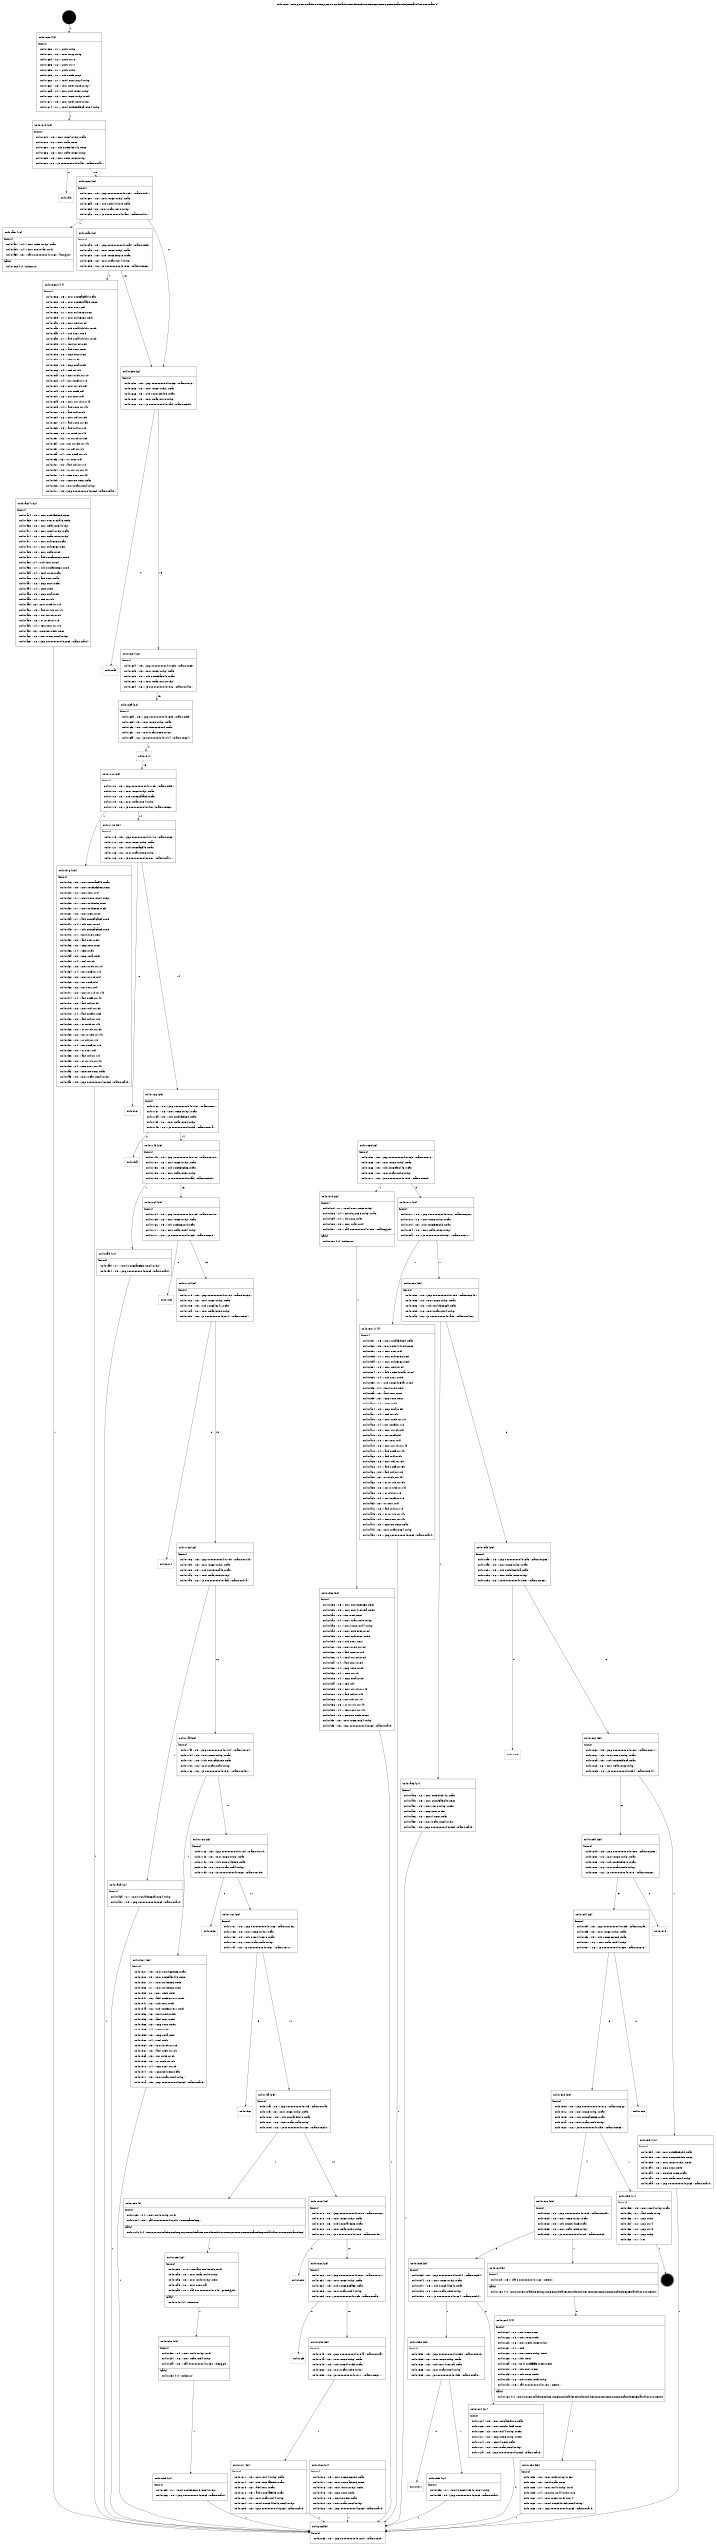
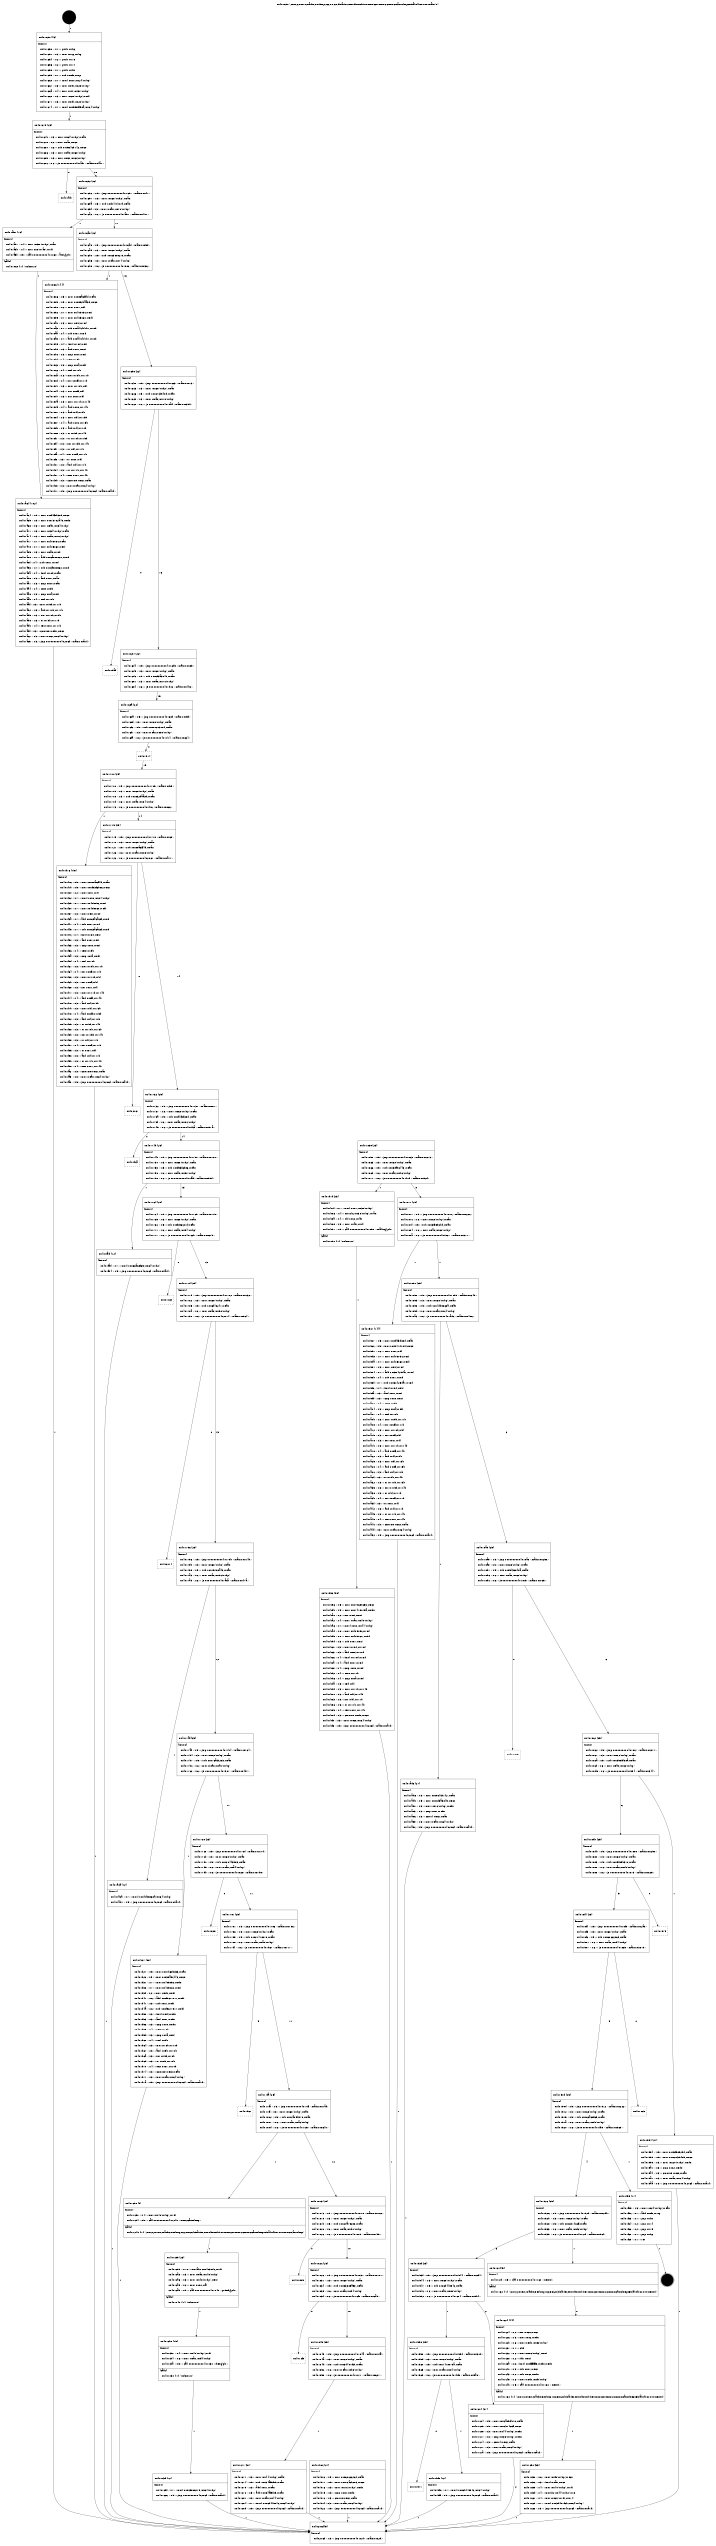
(169, 290) -> (114, 223)
none -> (36, 385)
